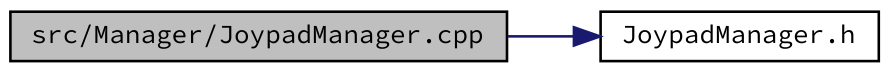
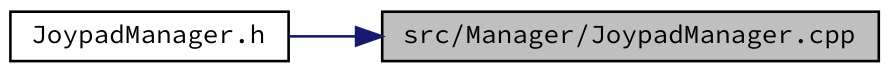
(541, 36) -> (323, 36)
